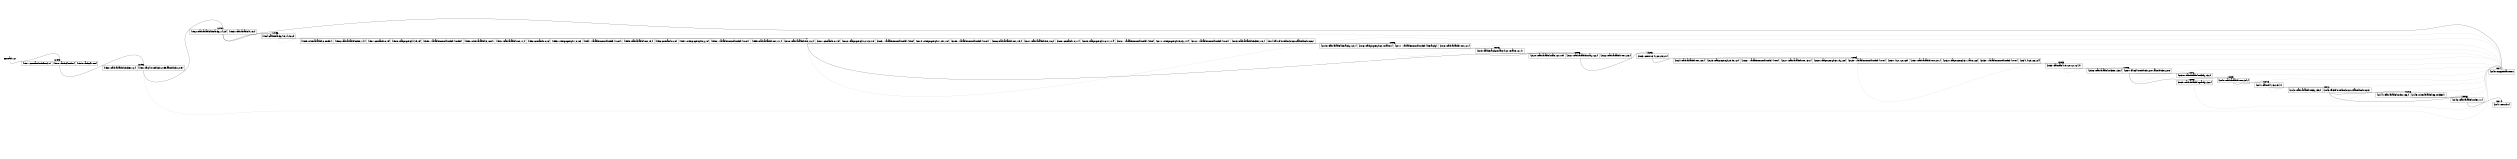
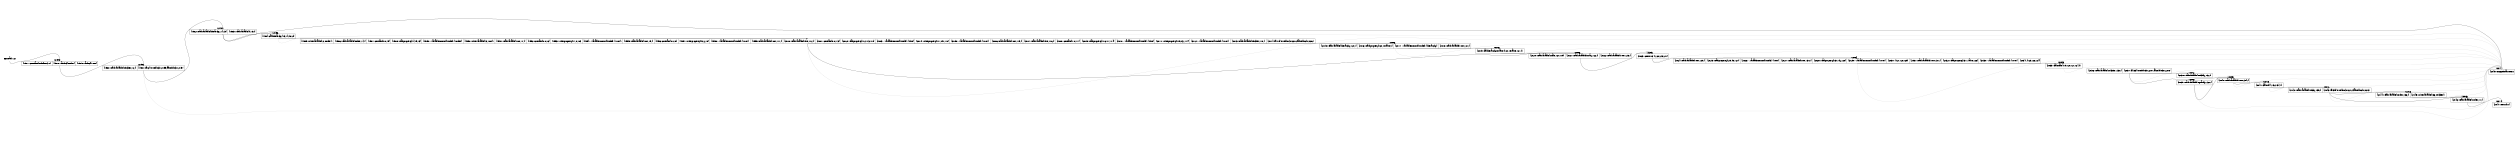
(2096, 68) -> none
none -> (2209, 91)
